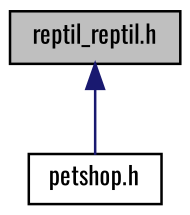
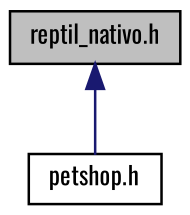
(95, 38) -> (95, 38)
